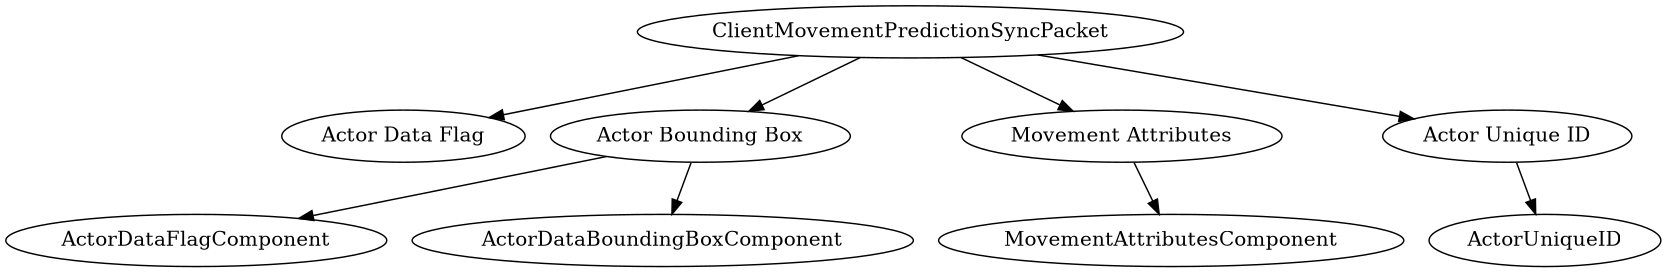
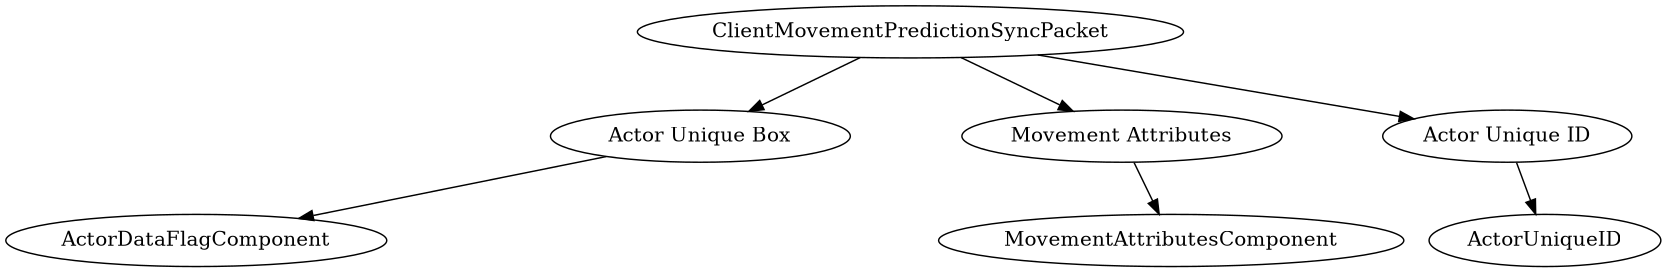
(403, 136) -> none
(700, 136) -> (700, 136)
(663, 240) -> none
